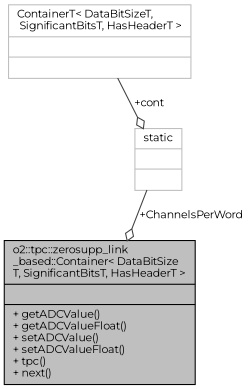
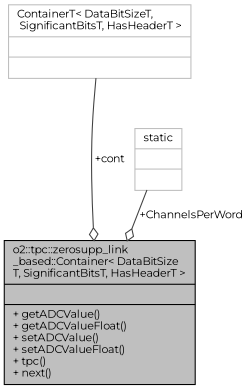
(128, 97) -> (92, 153)
